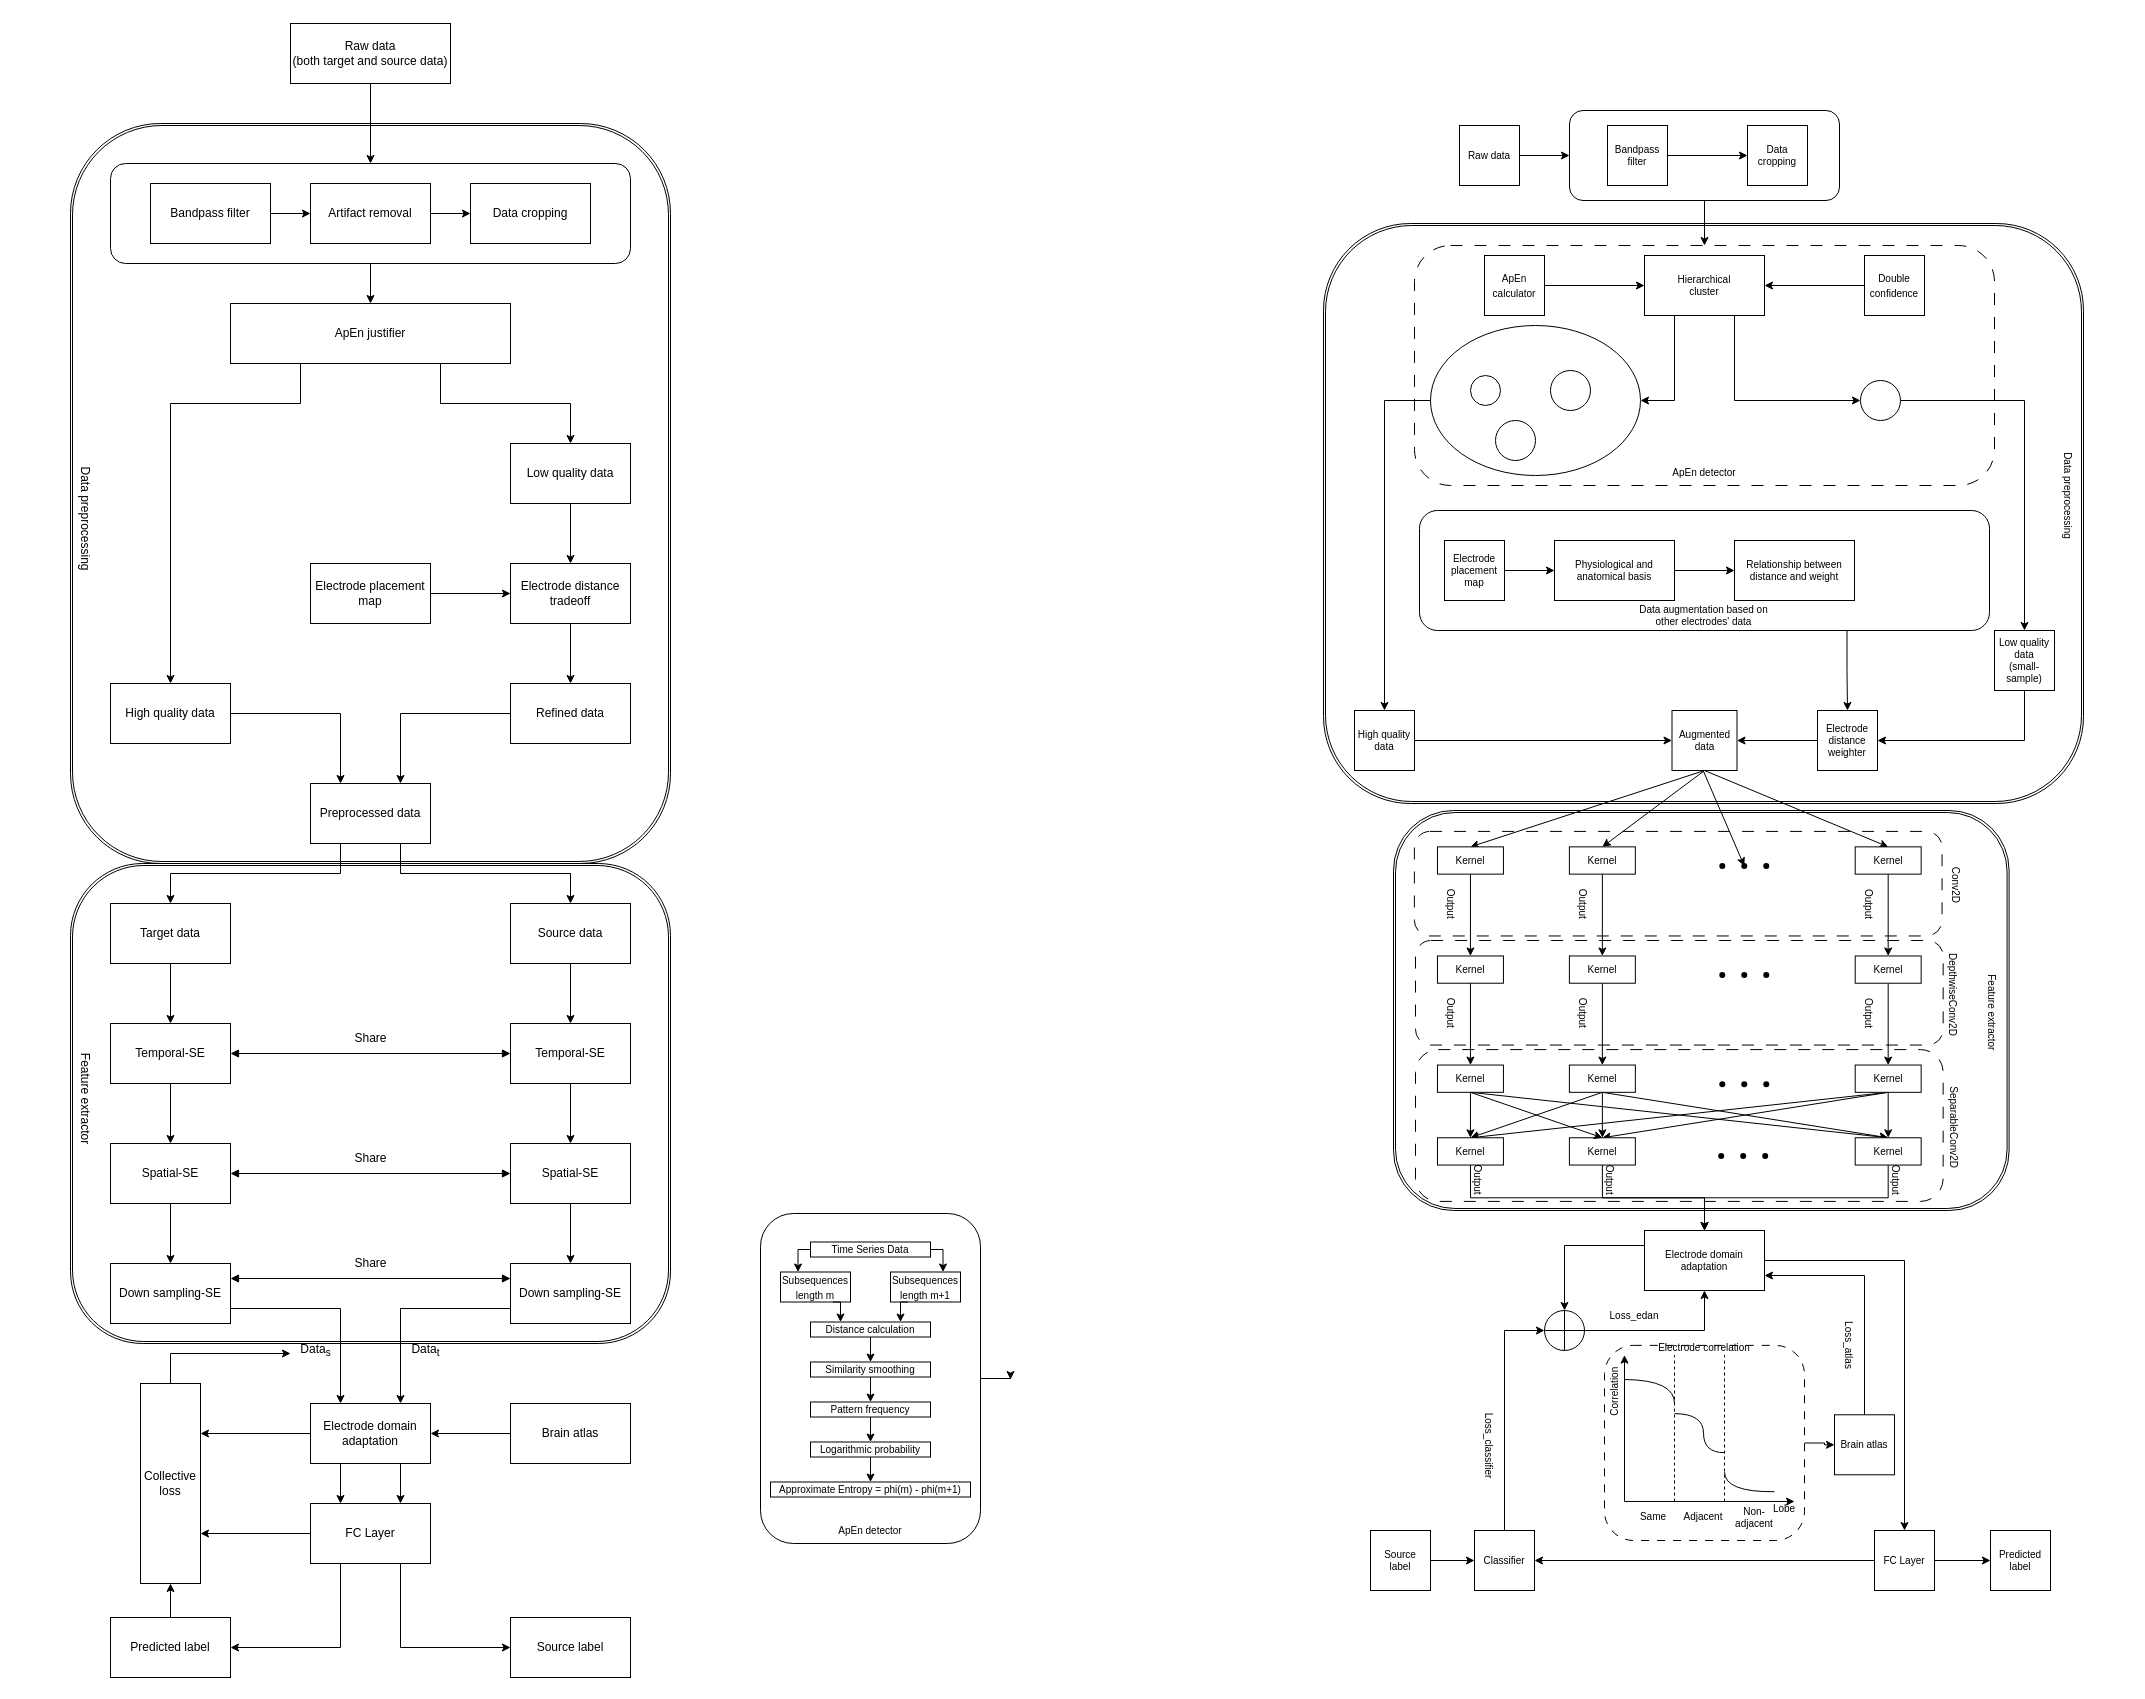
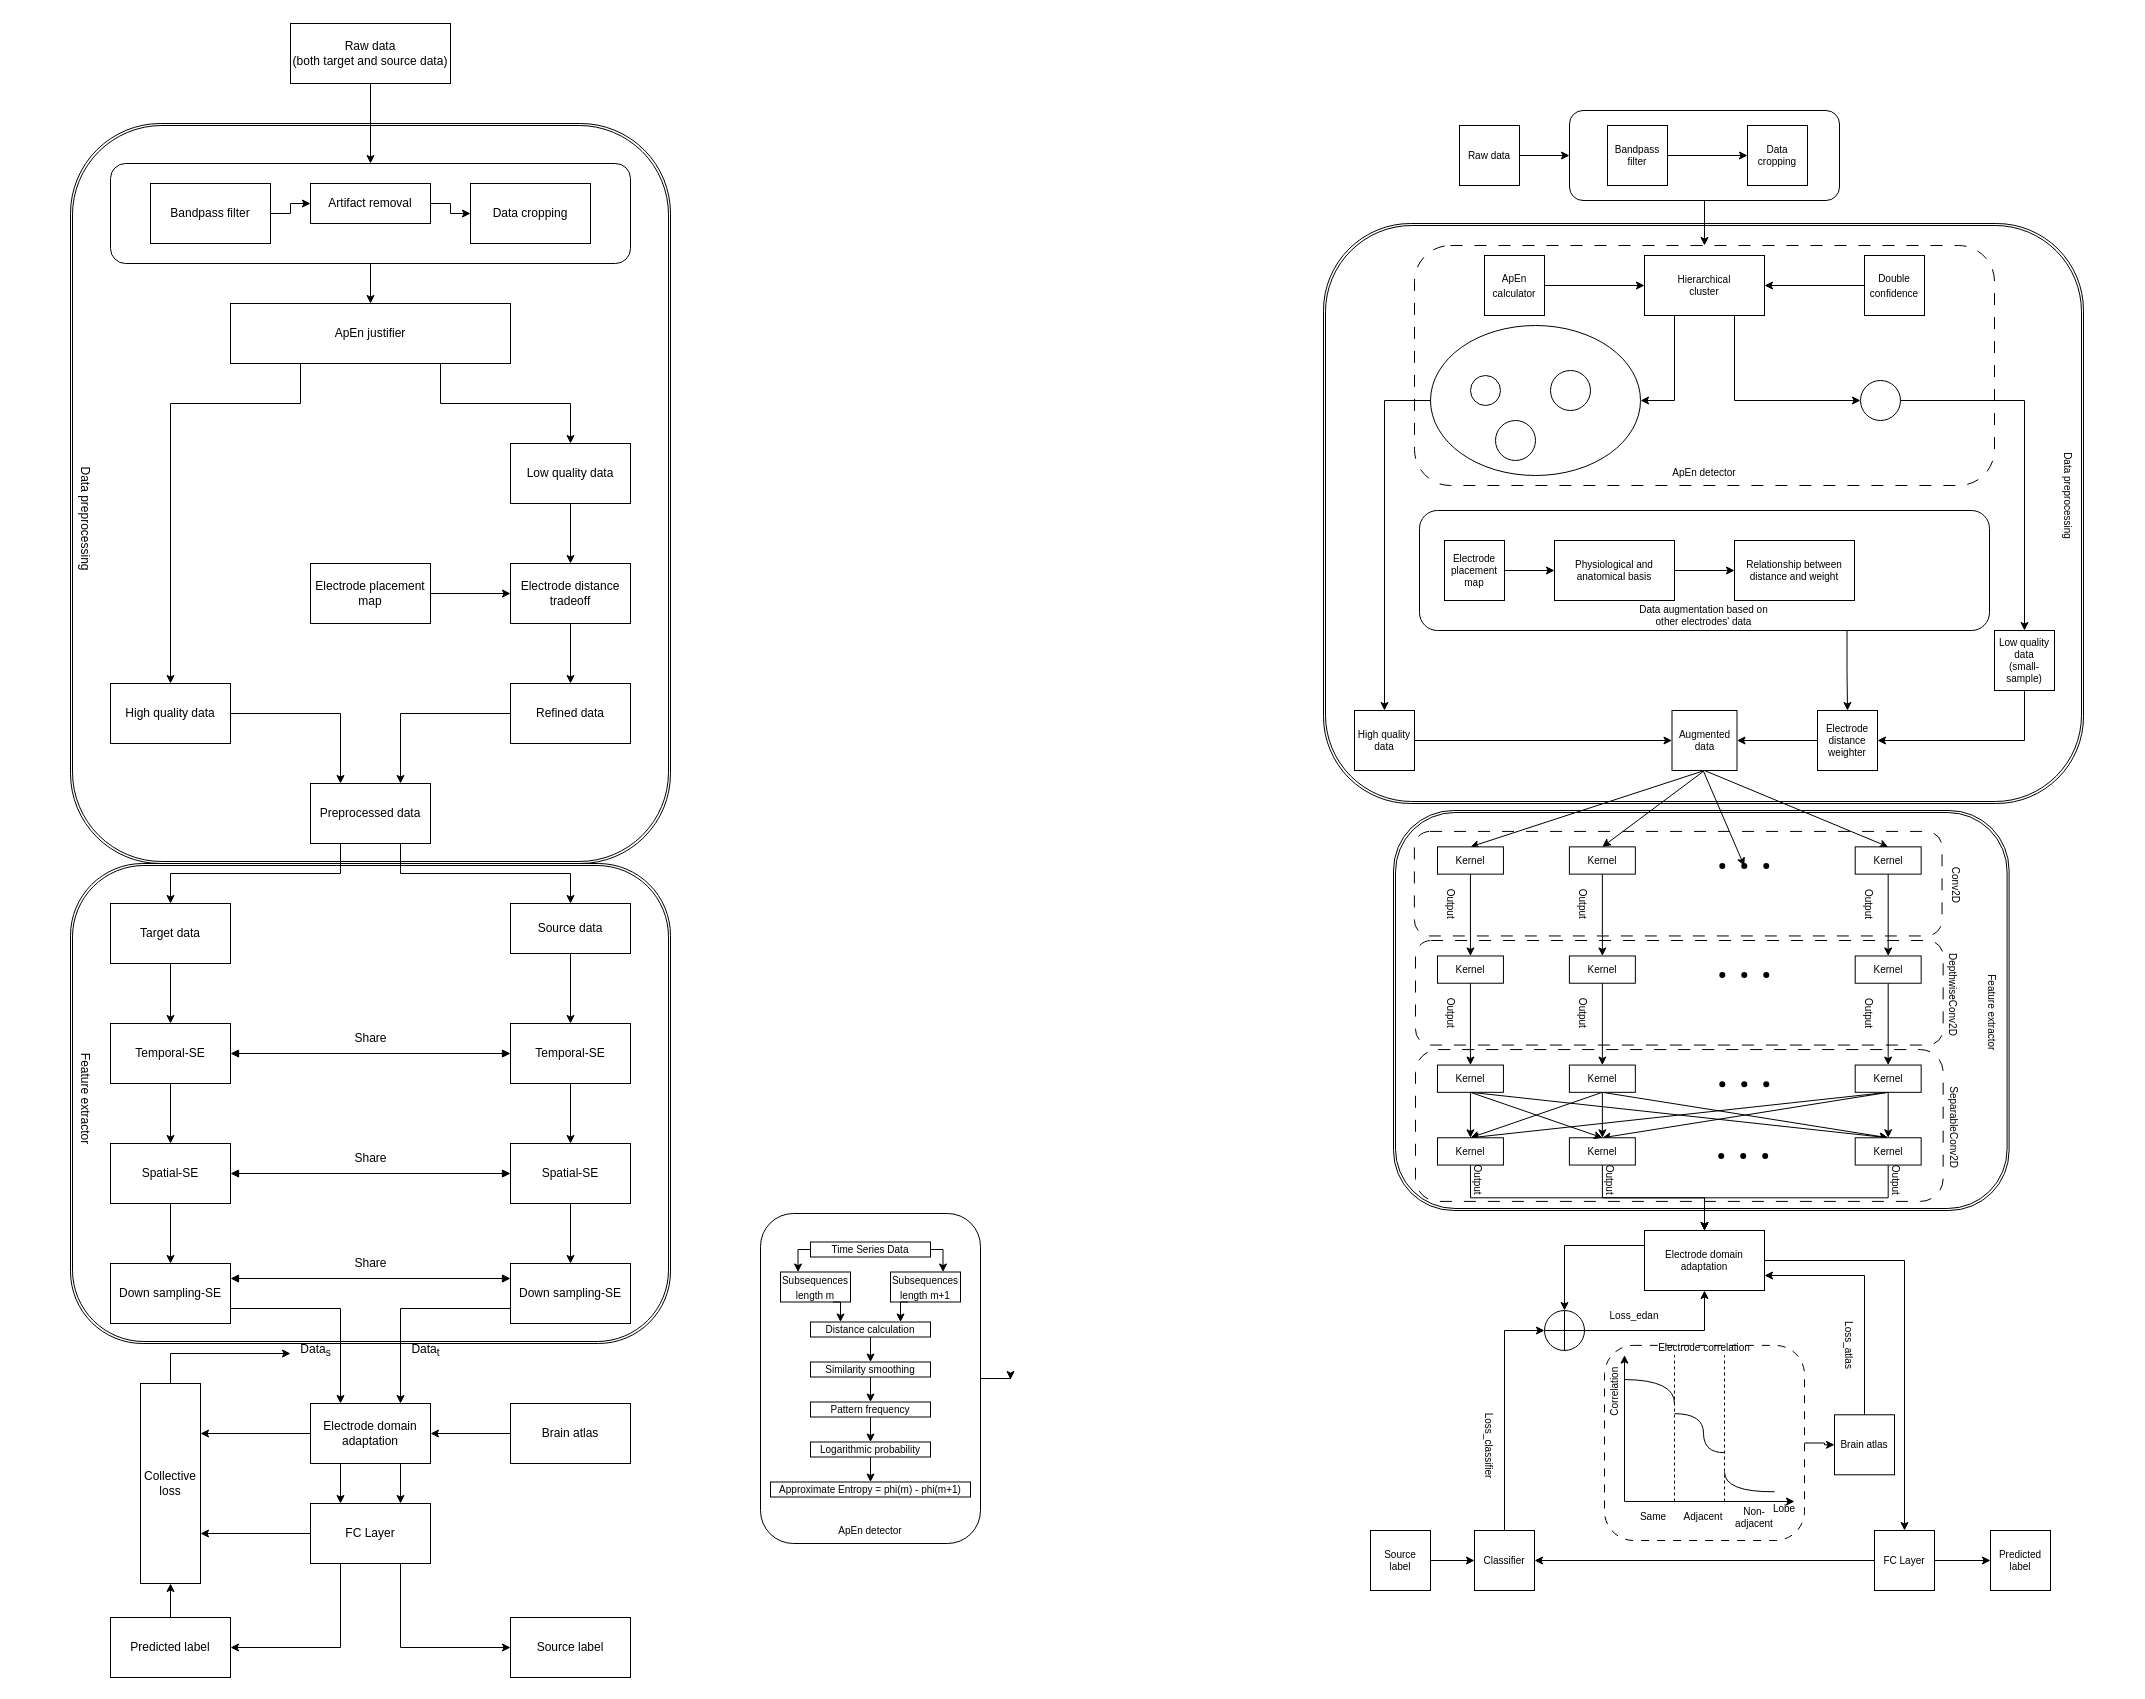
(371, 214) -> (371, 204)
(571, 934) -> (571, 929)
